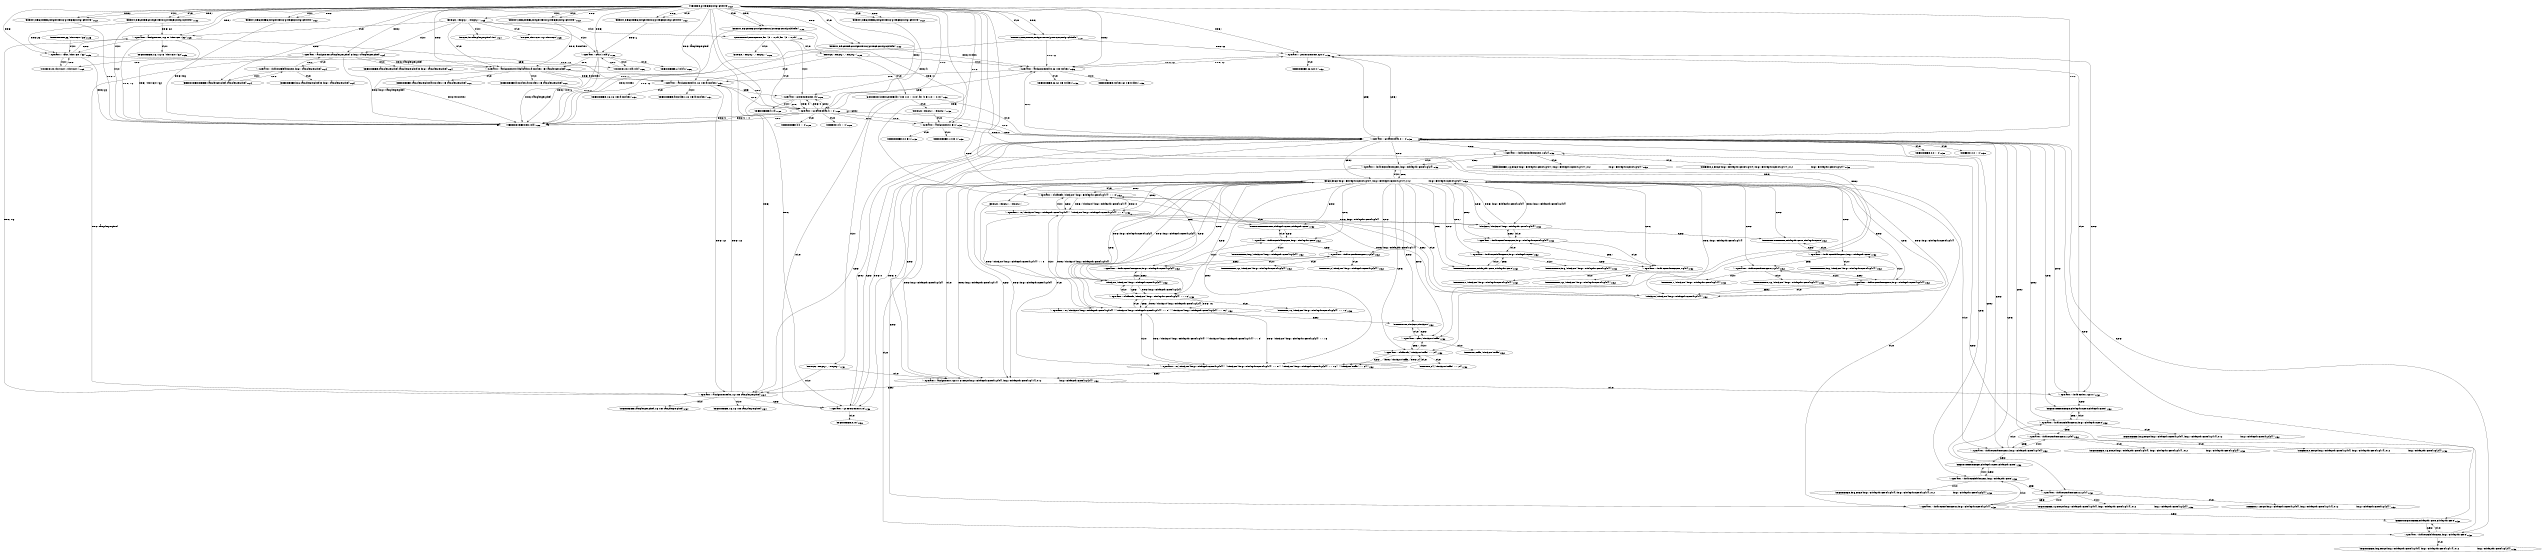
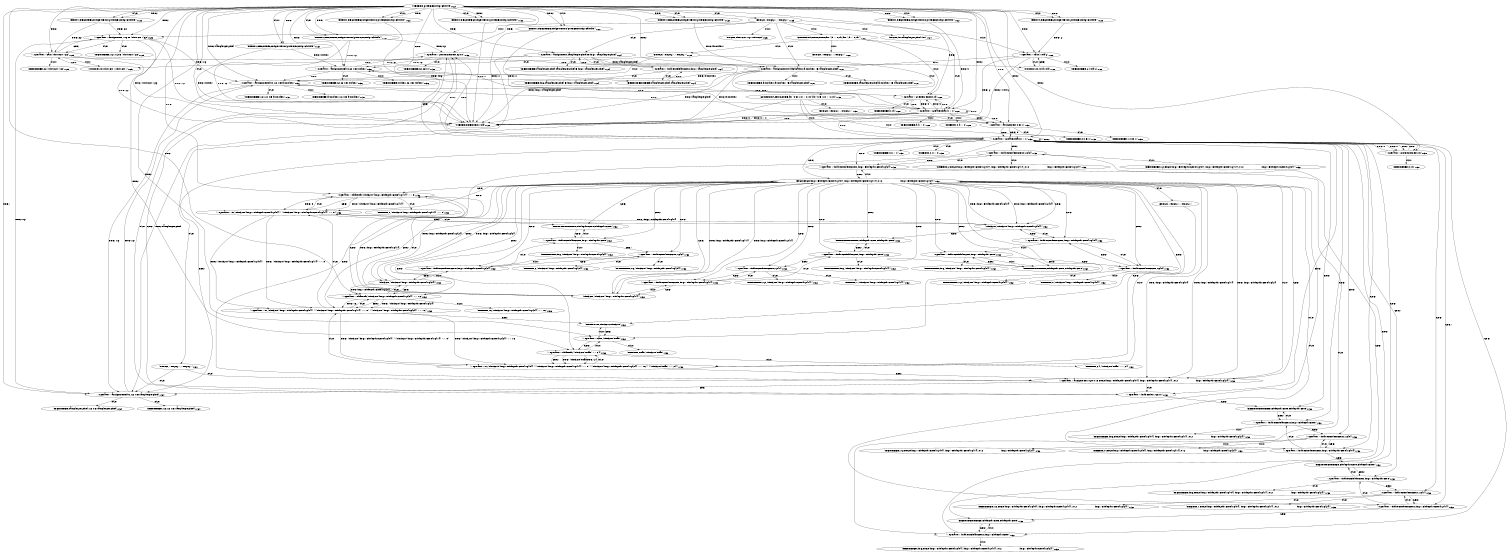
(70, 45) -> (51, 61)
none -> (413, 213)
(783, 404) -> none
